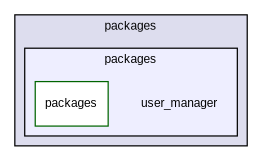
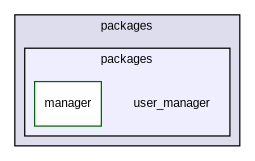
(72, 104) -> (68, 104)
